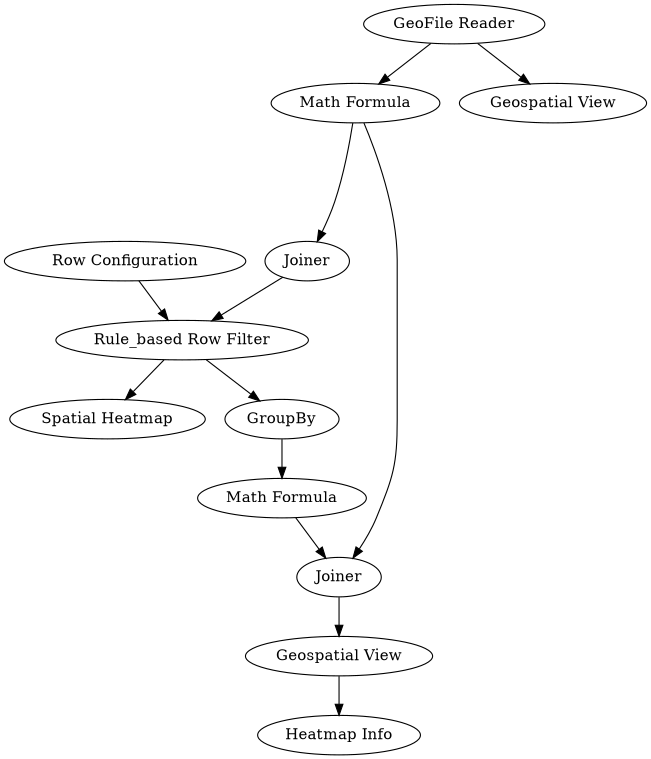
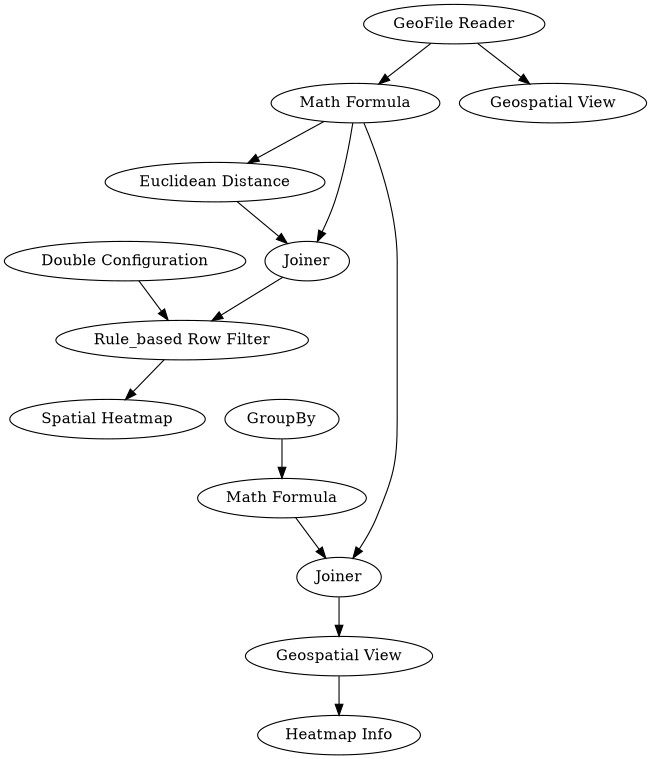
none -> (215, 182)
(125, 261) -> (125, 261)
(229, 377) -> none
